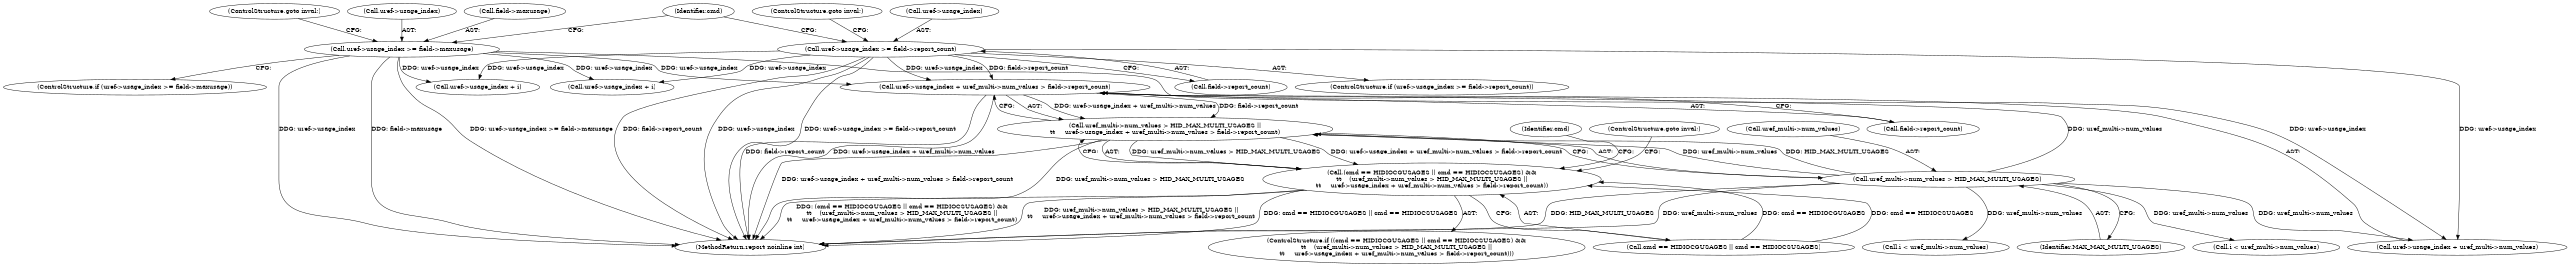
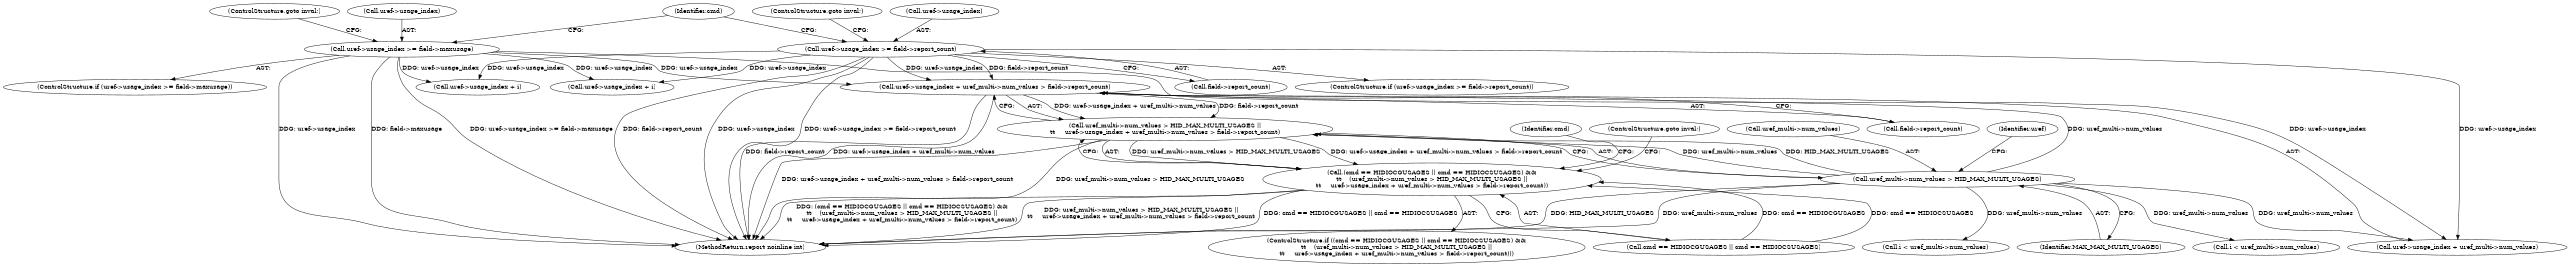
(515, 11) -> none
(265, 68) -> (265, 68)
none -> (2023, 129)
